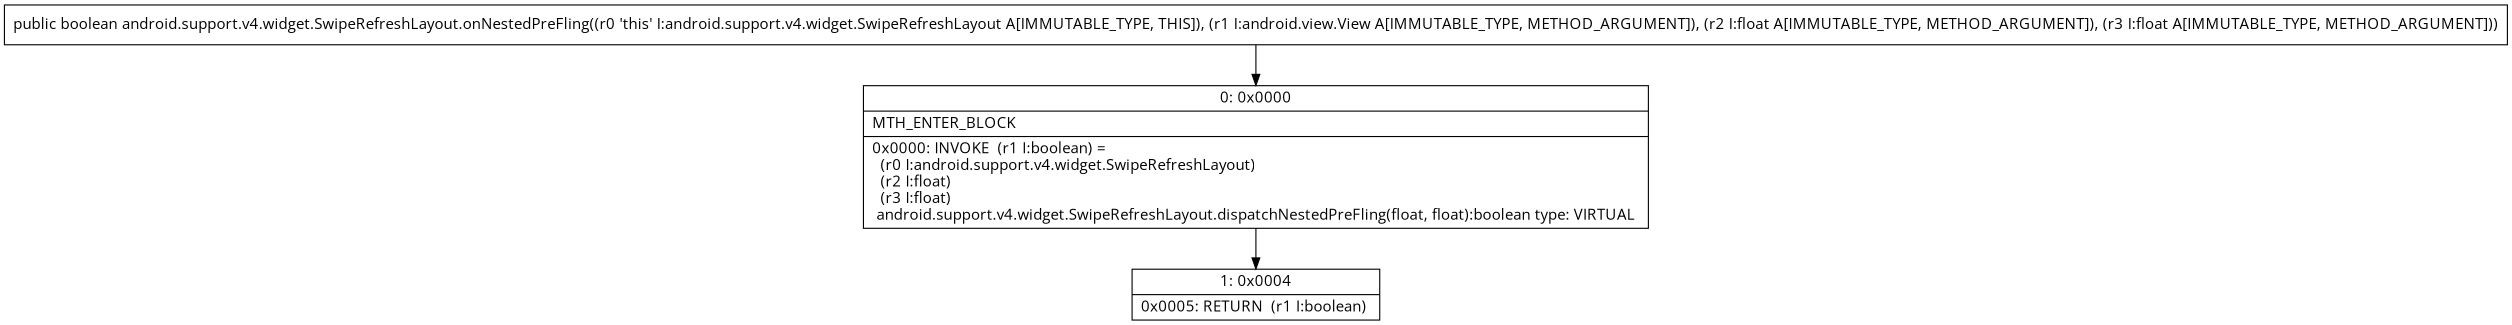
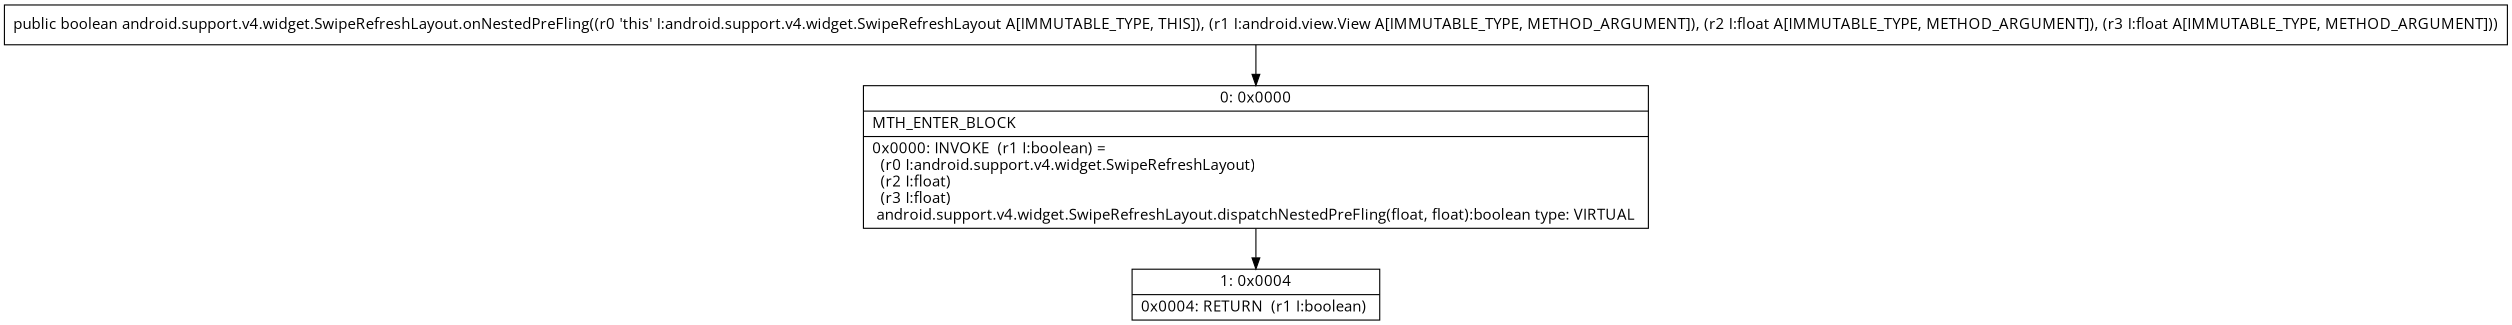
(1256, 307) -> (1256, 307)
